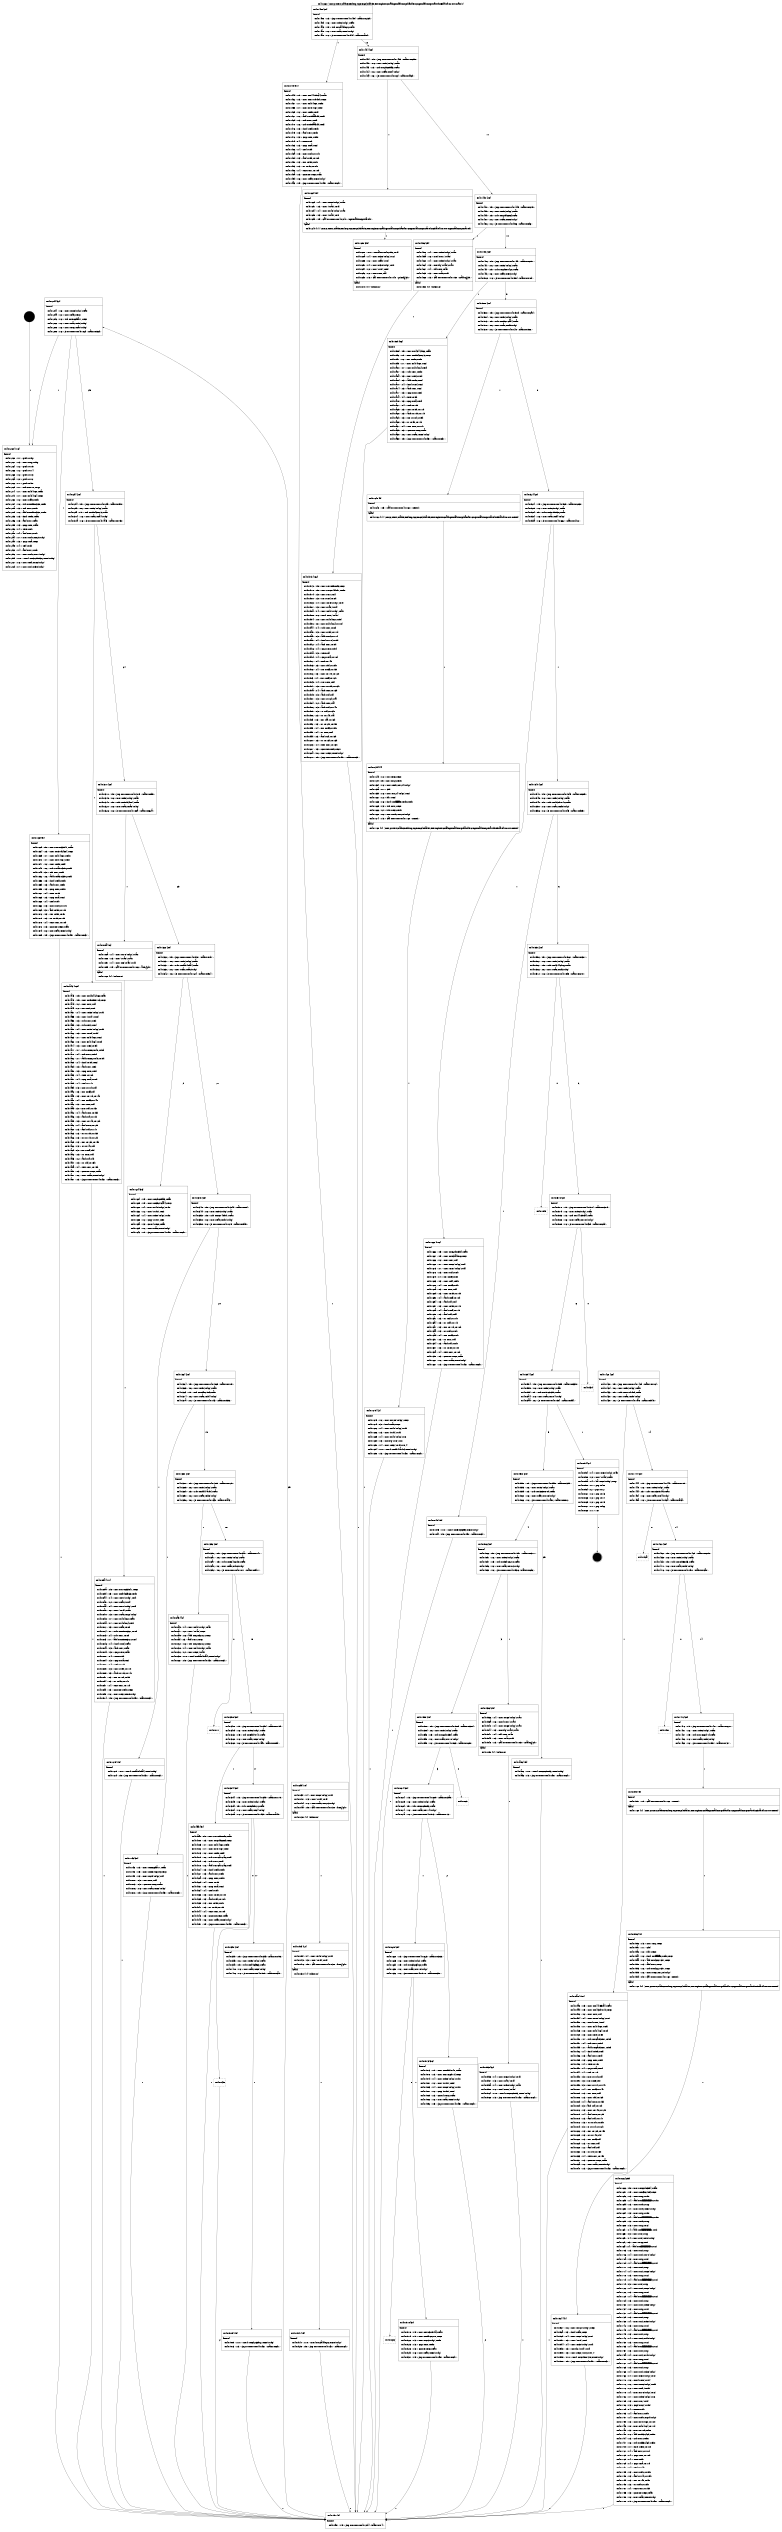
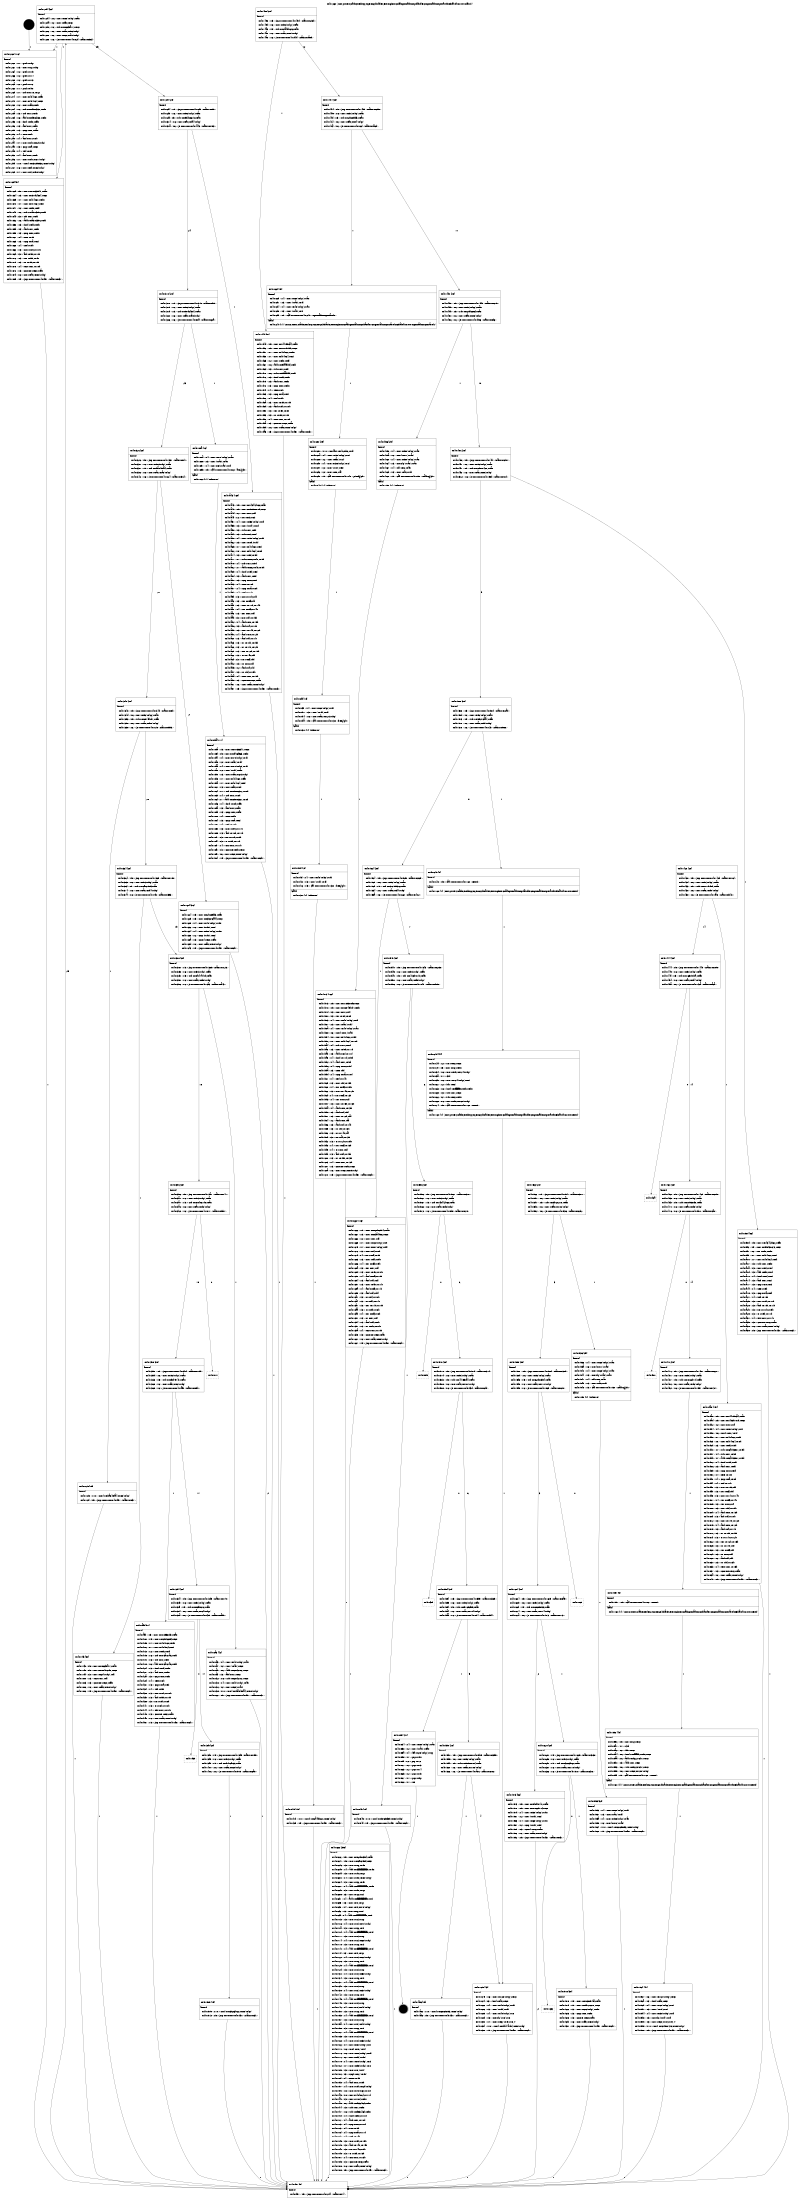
none -> (329, 592)
(525, 1522) -> (485, 1879)
(544, 1557) -> (466, 1816)
(216, 2350) -> (266, 1572)
